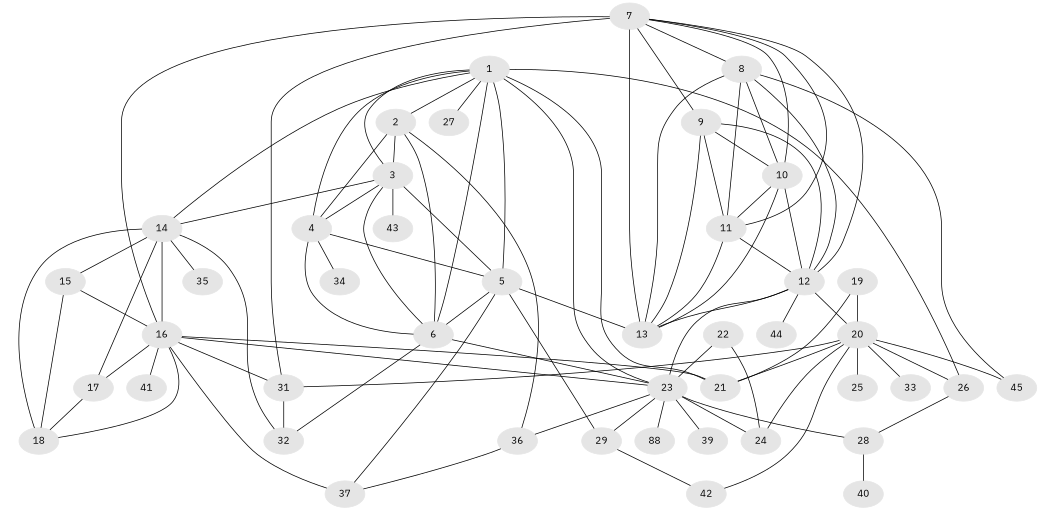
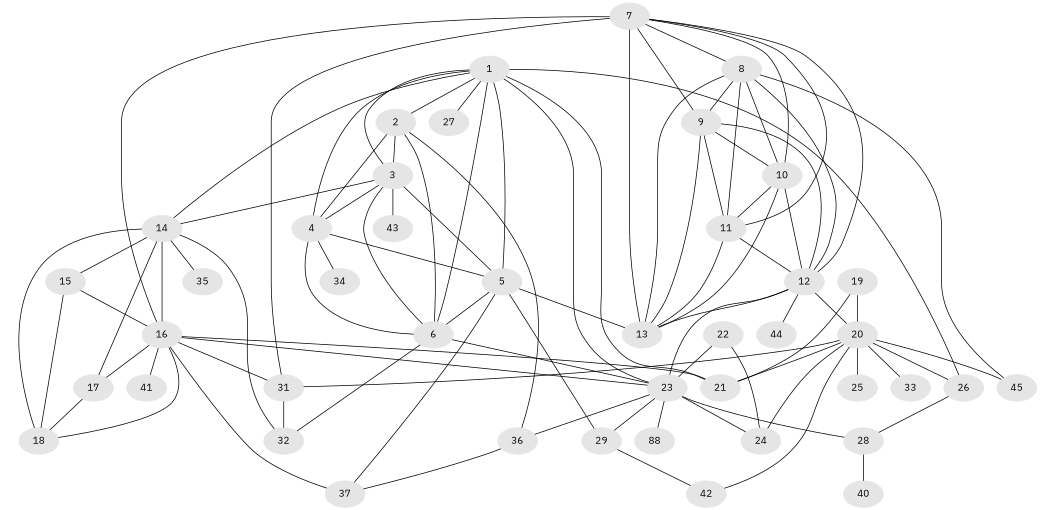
none -> (721, 96)
(708, 441) -> none
